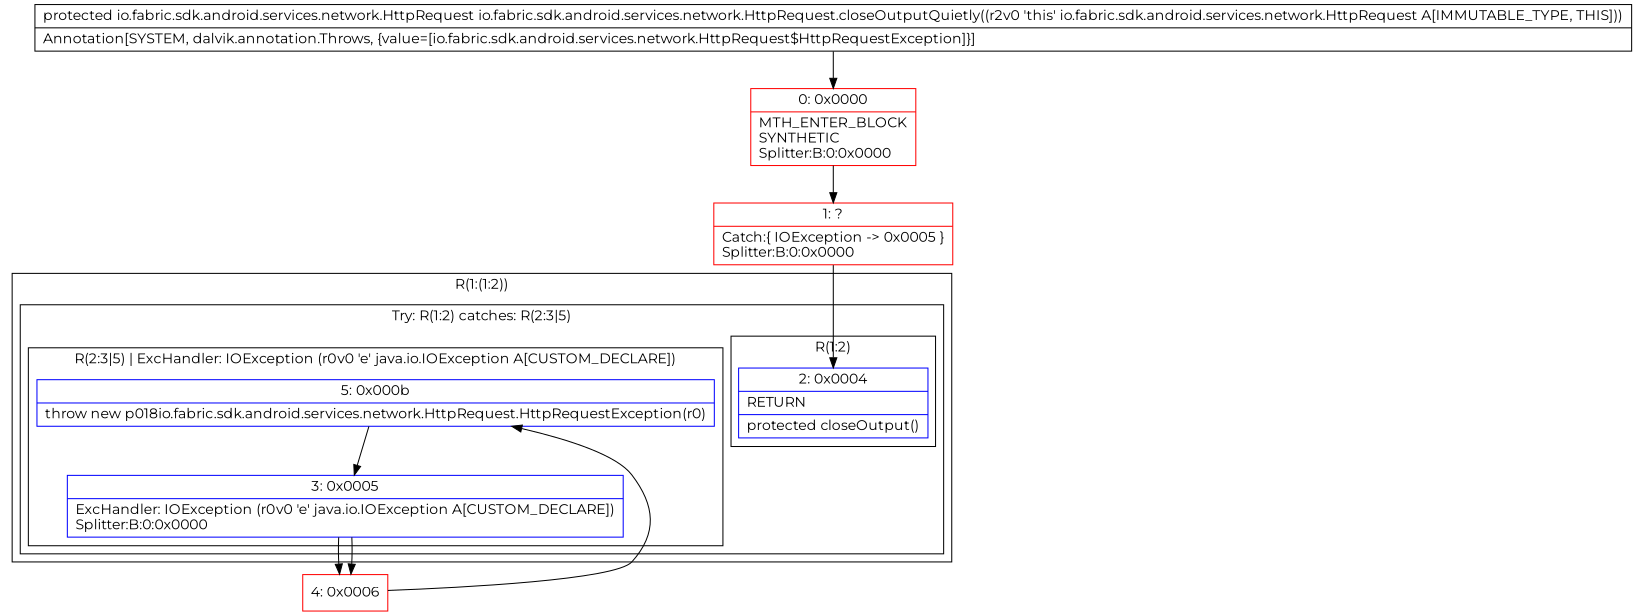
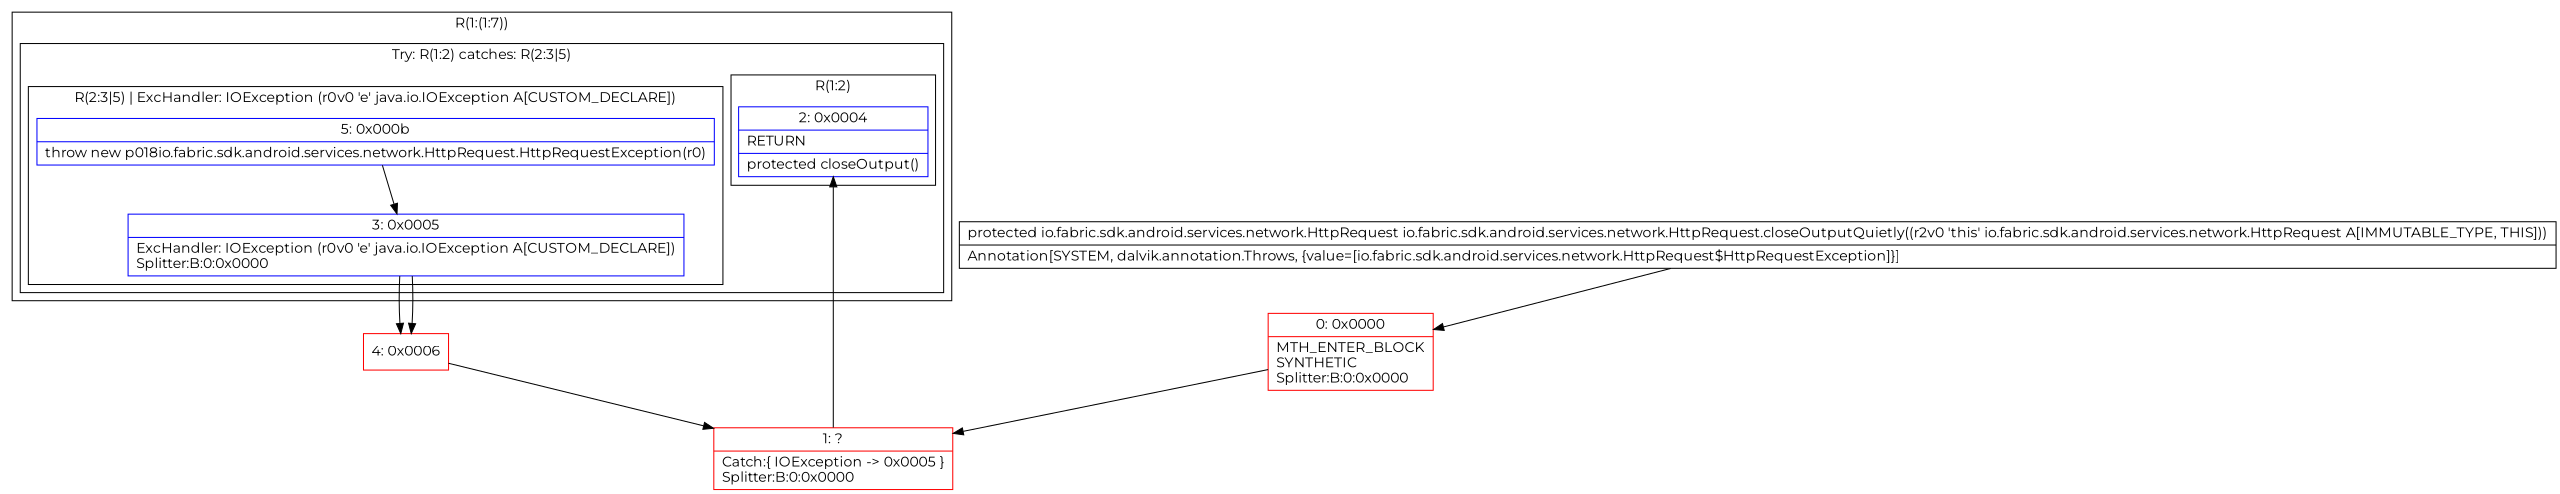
(482, 285) -> (482, 24)
(619, 568) -> (576, 395)
